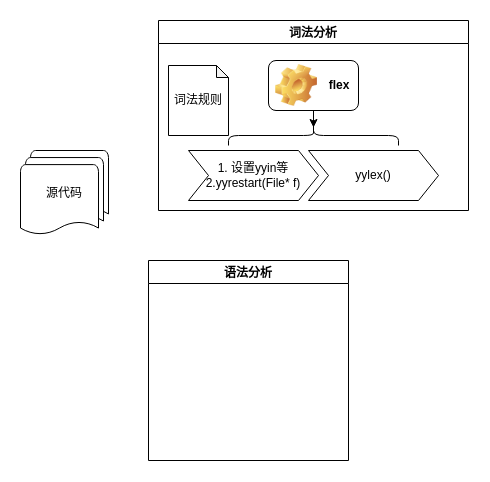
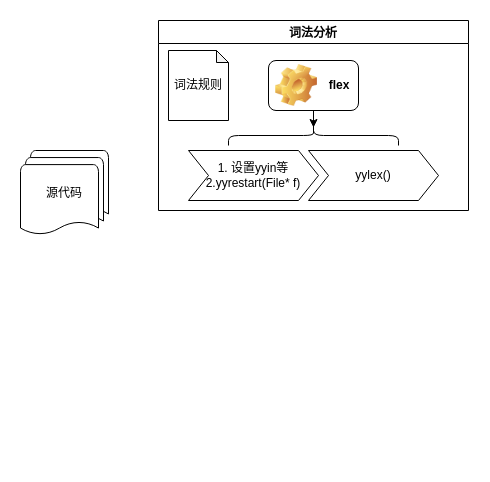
(199, 101) -> (199, 86)
(249, 361) -> none
